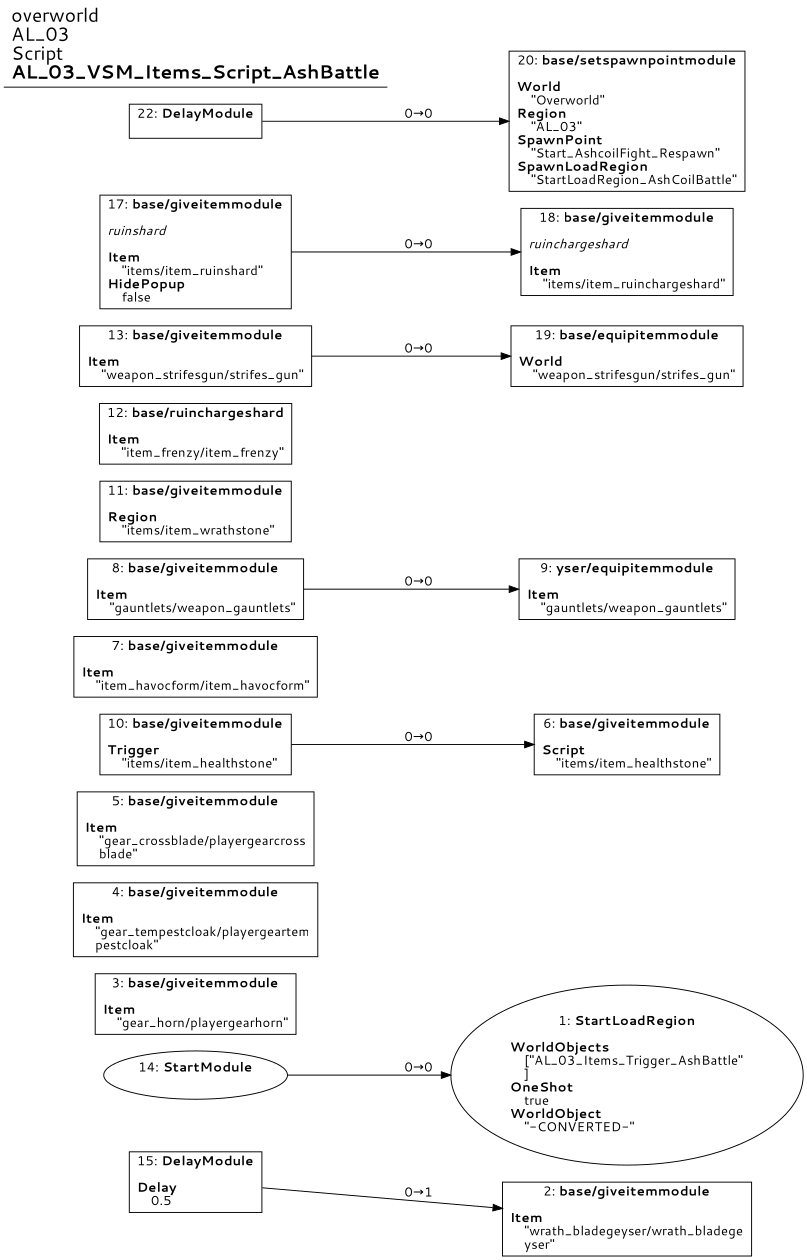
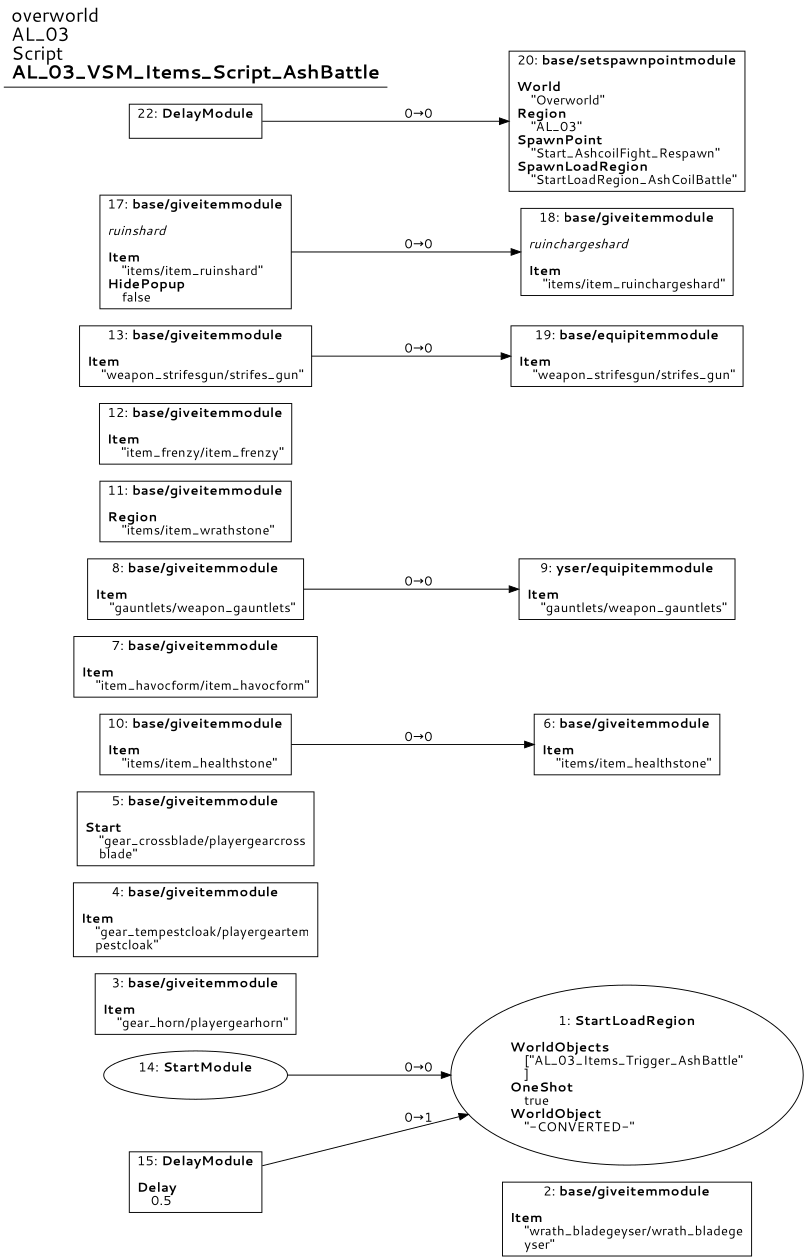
(541, 362) -> (535, 362)
(208, 413) -> (208, 413)
(134, 750) -> (124, 750)
(564, 750) -> (558, 750)
(101, 828) -> (104, 828)
(377, 1198) -> (361, 1141)
